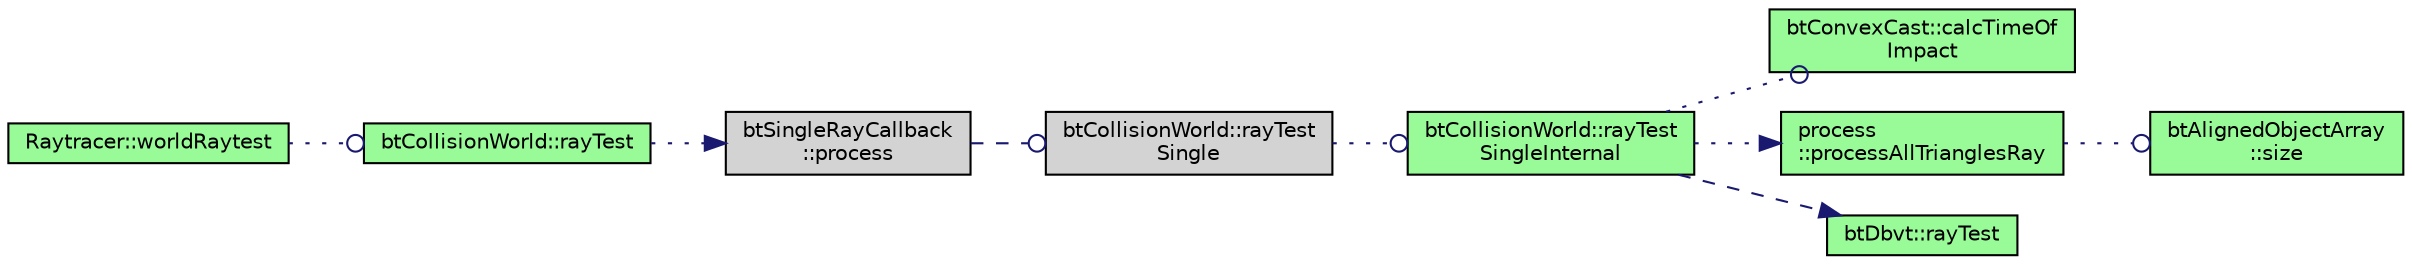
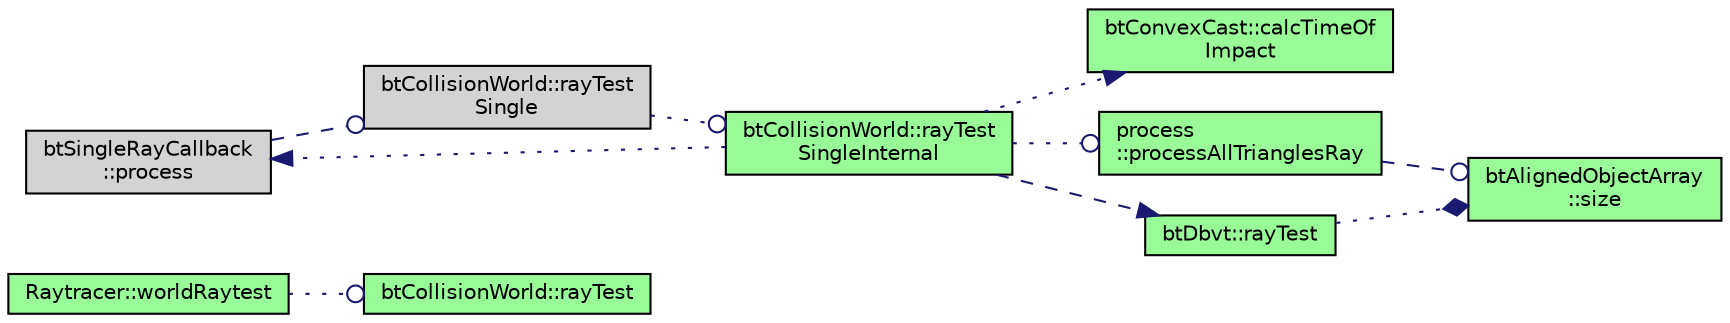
(1729, 94) -> (1045, 95)
(678, 143) -> (509, 153)
(1727, 143) -> (1047, 143)
(2098, 143) -> (1416, 166)
none -> (1390, 216)
